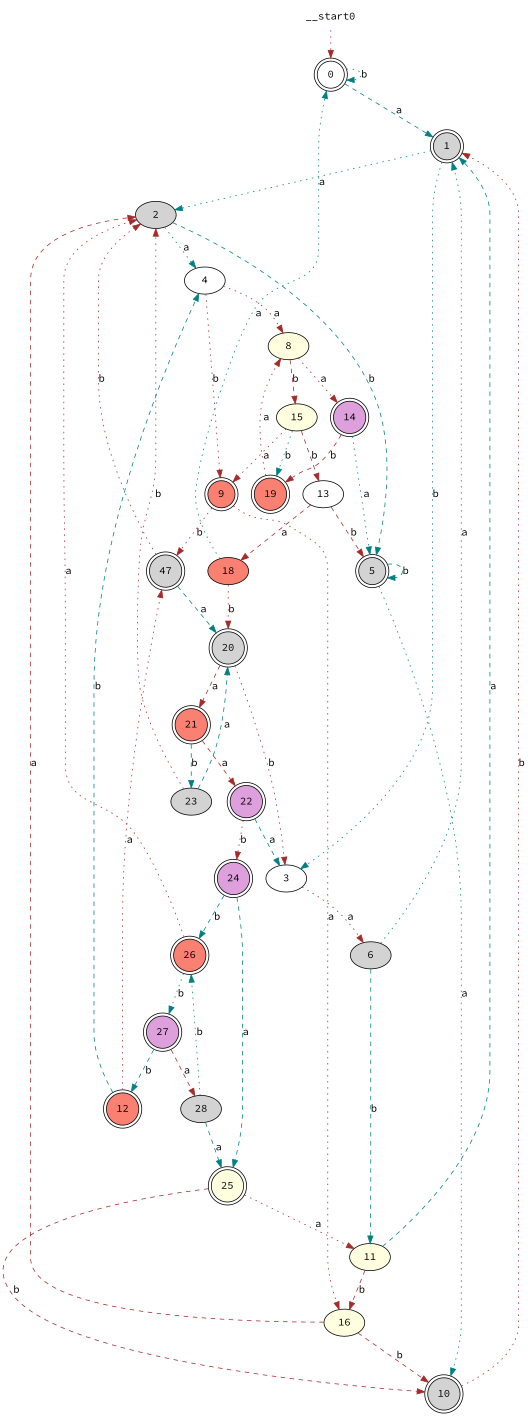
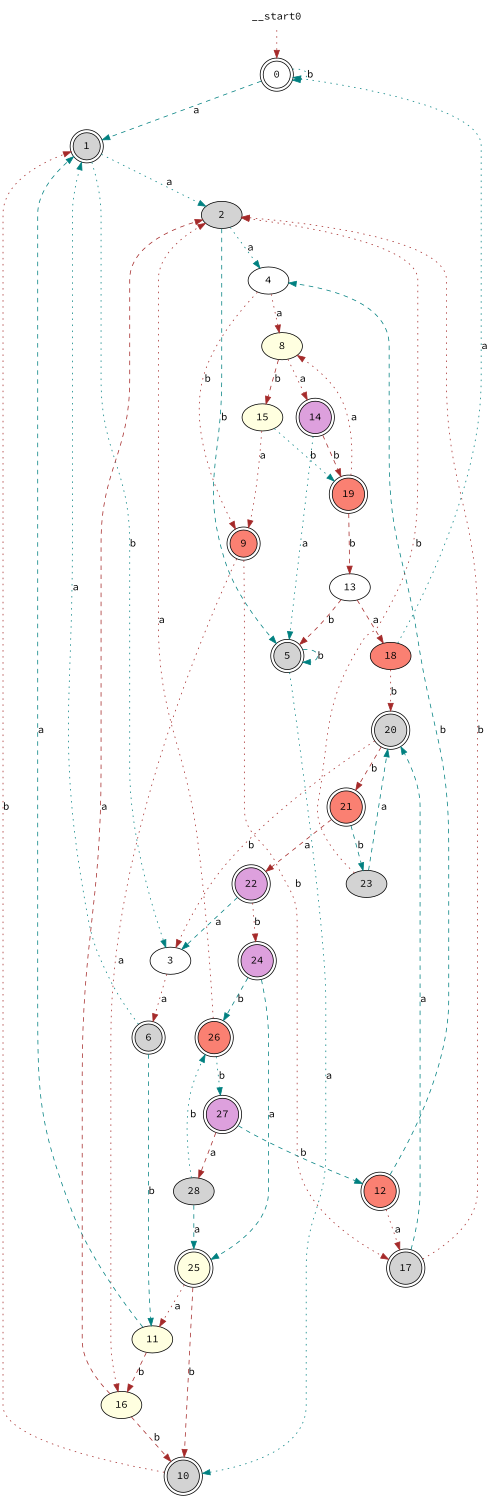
(309, 452) -> (349, 540)
(166, 571) -> (406, 1268)
(215, 686) -> (374, 769)
(371, 955) -> (149, 1038)
